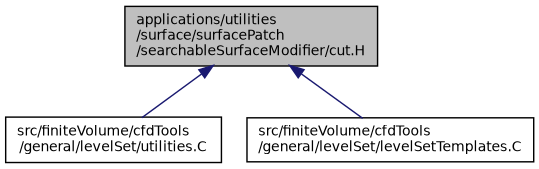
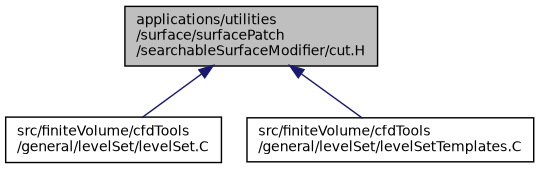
(114, 140) -> (114, 140)
